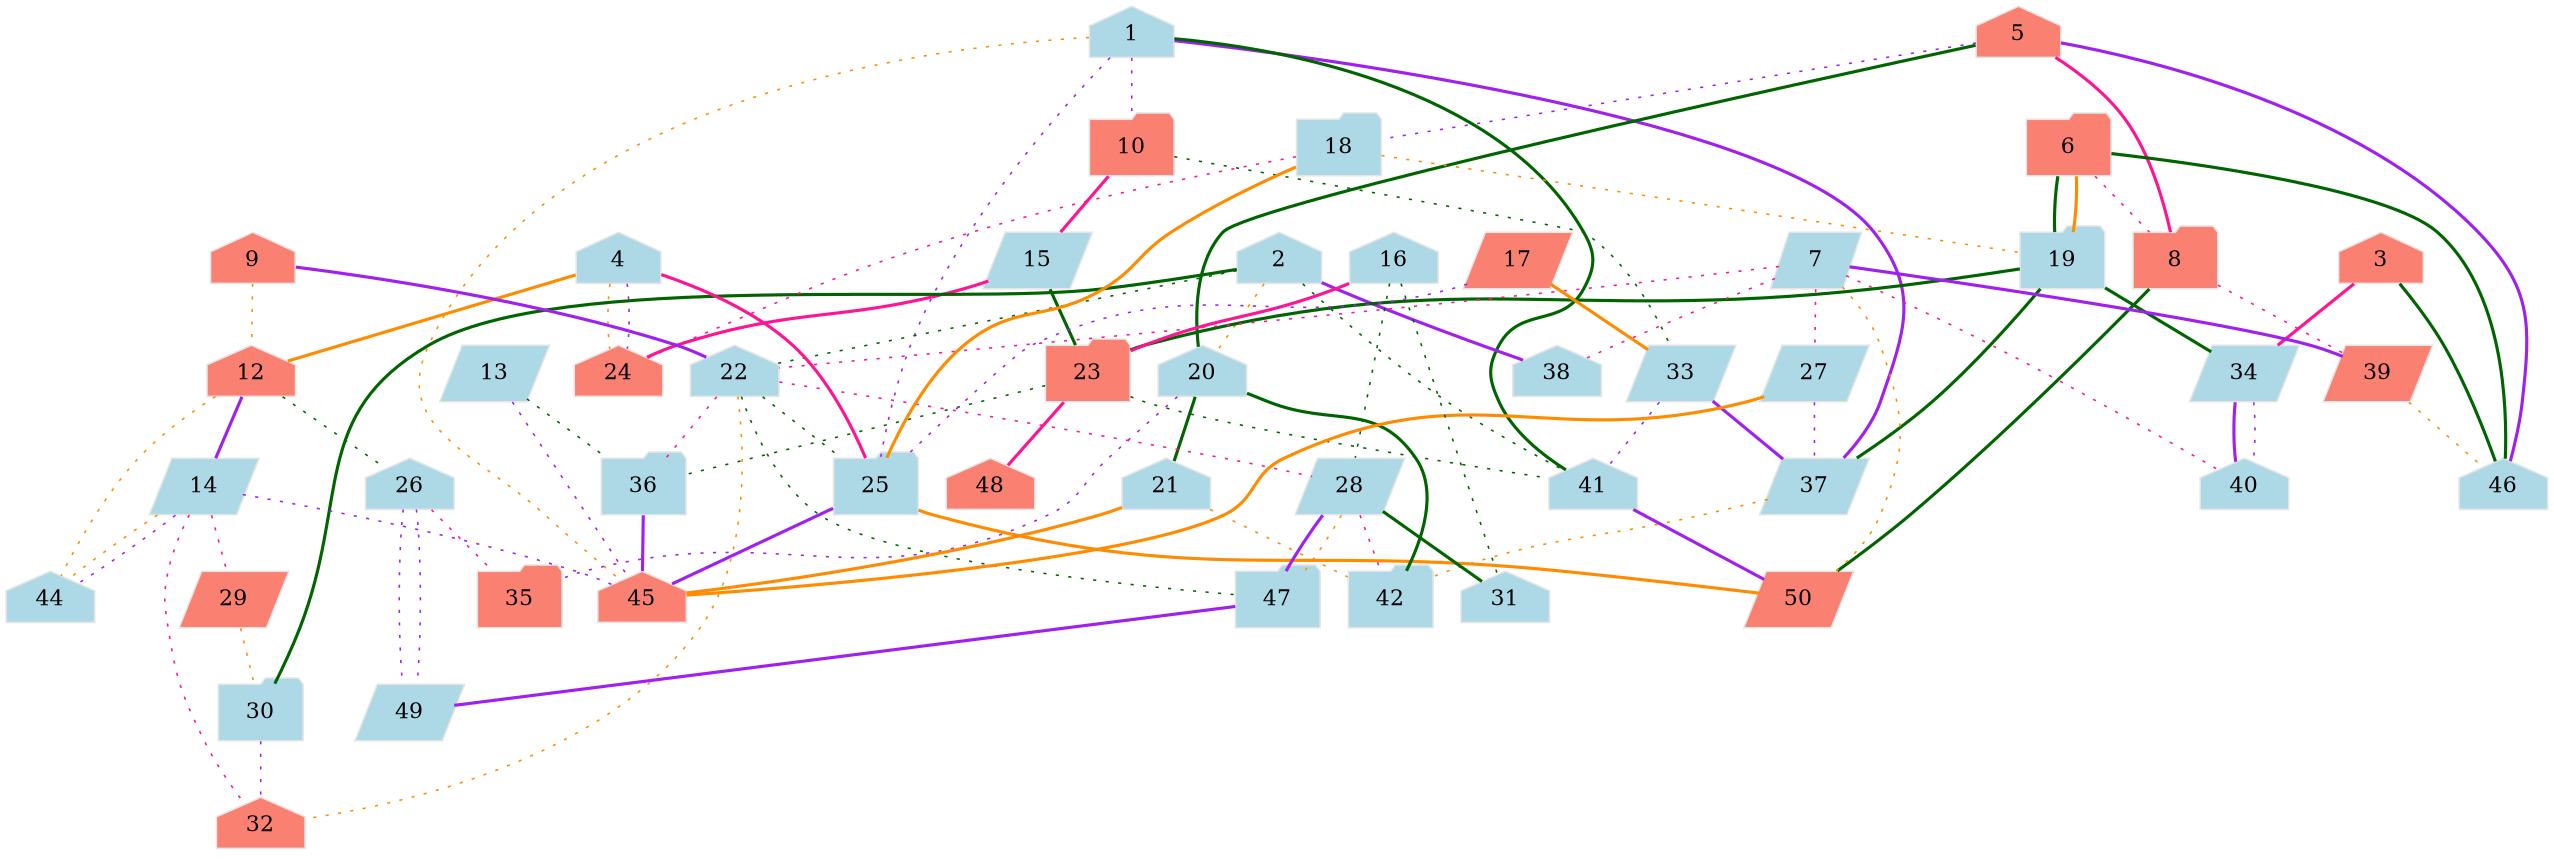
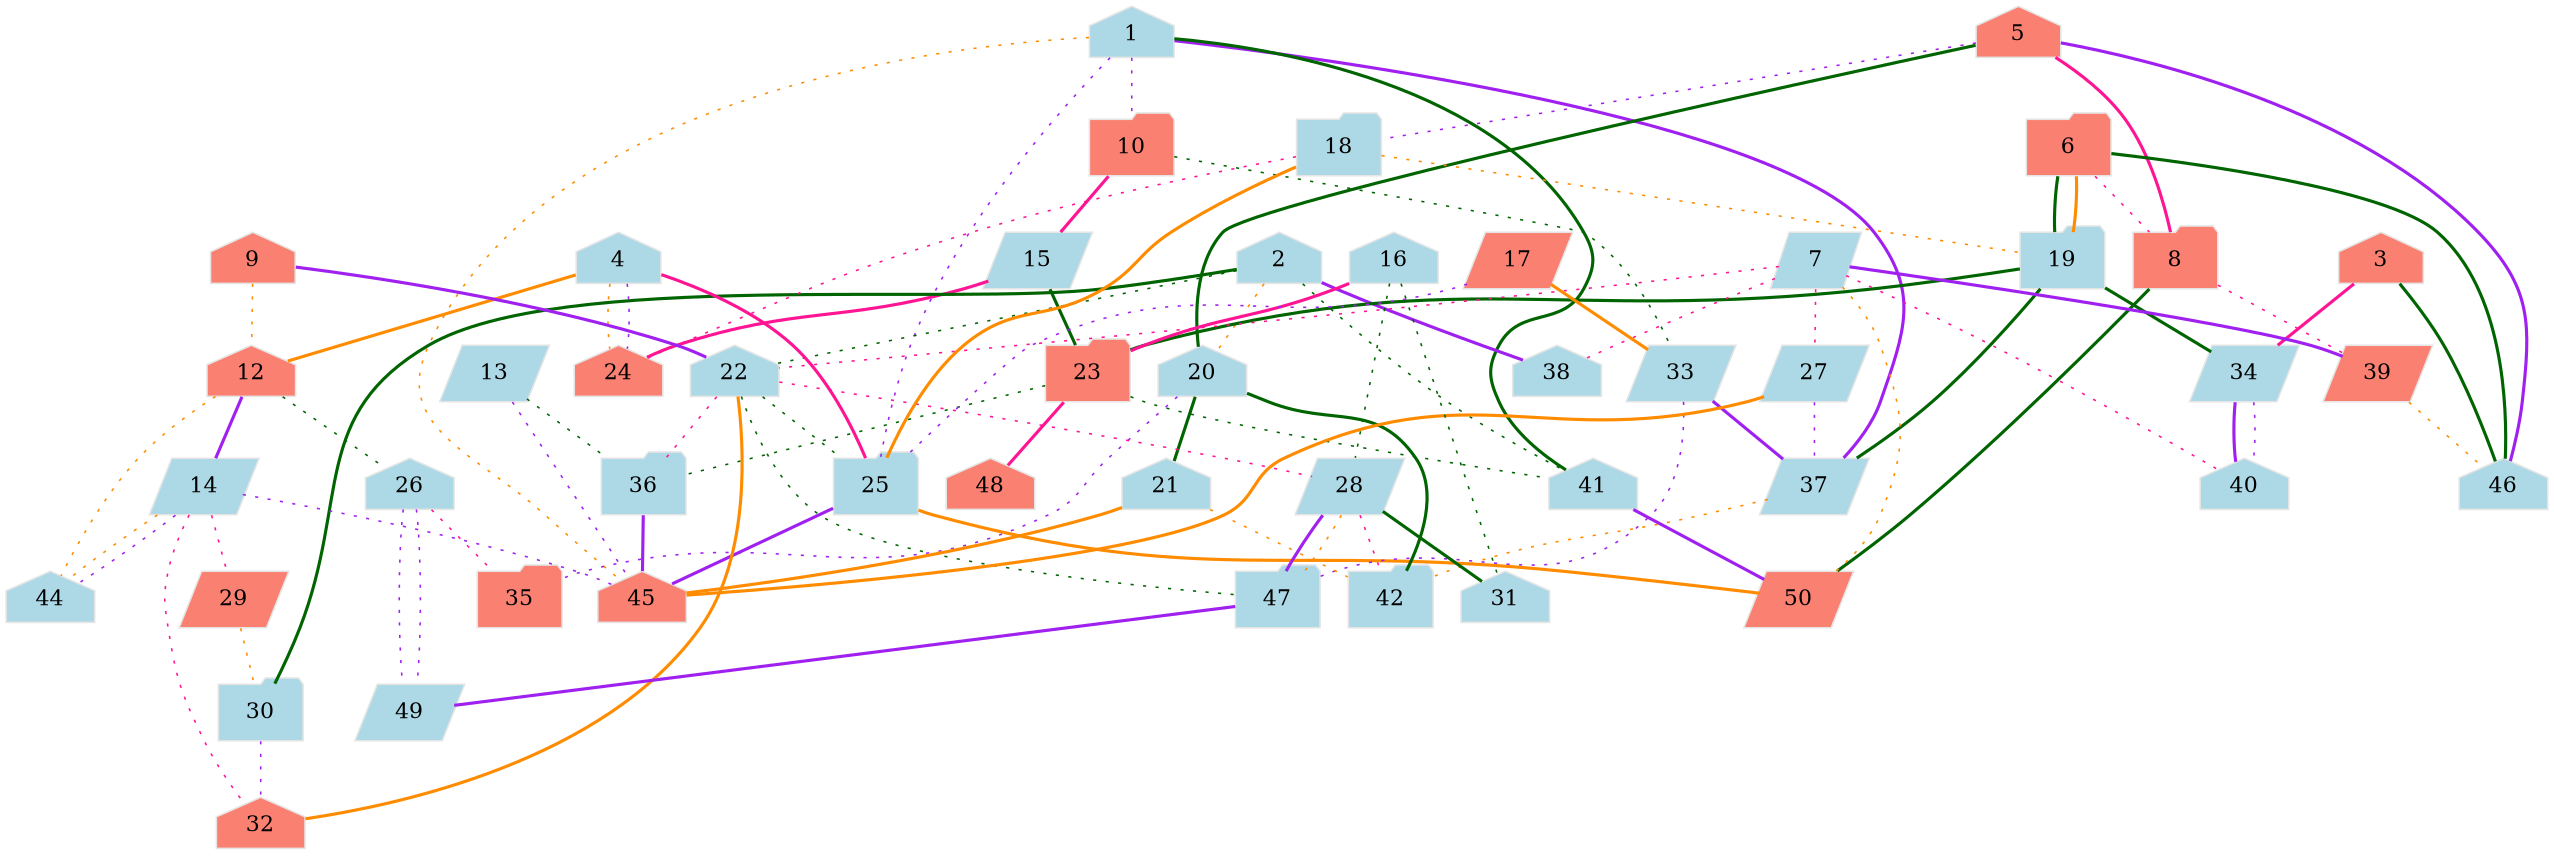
(1634, 433) -> (1563, 562)
(625, 701) -> (625, 701)
